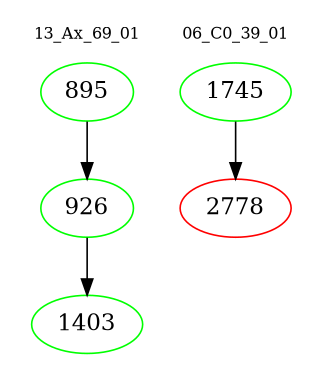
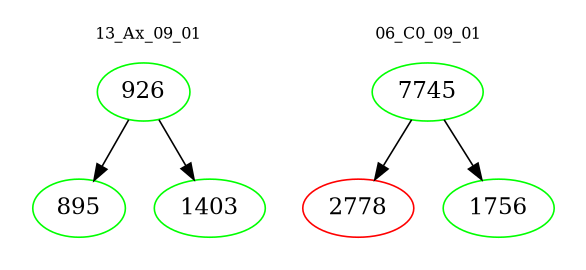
(87, 35) -> (148, 35)
(236, 35) -> (428, 35)
(236, 92) -> (428, 92)
(87, 142) -> (115, 143)
none -> (499, 208)
